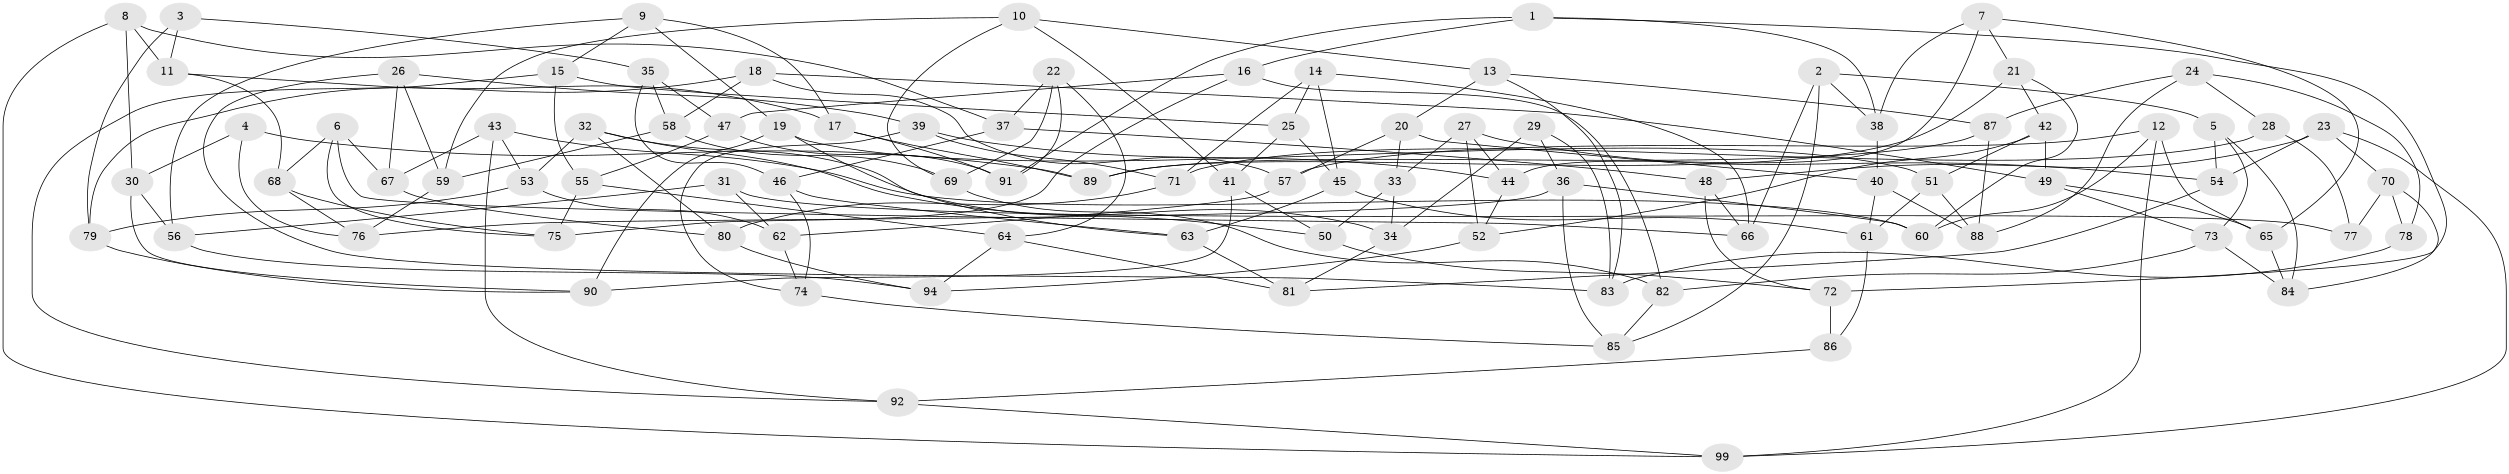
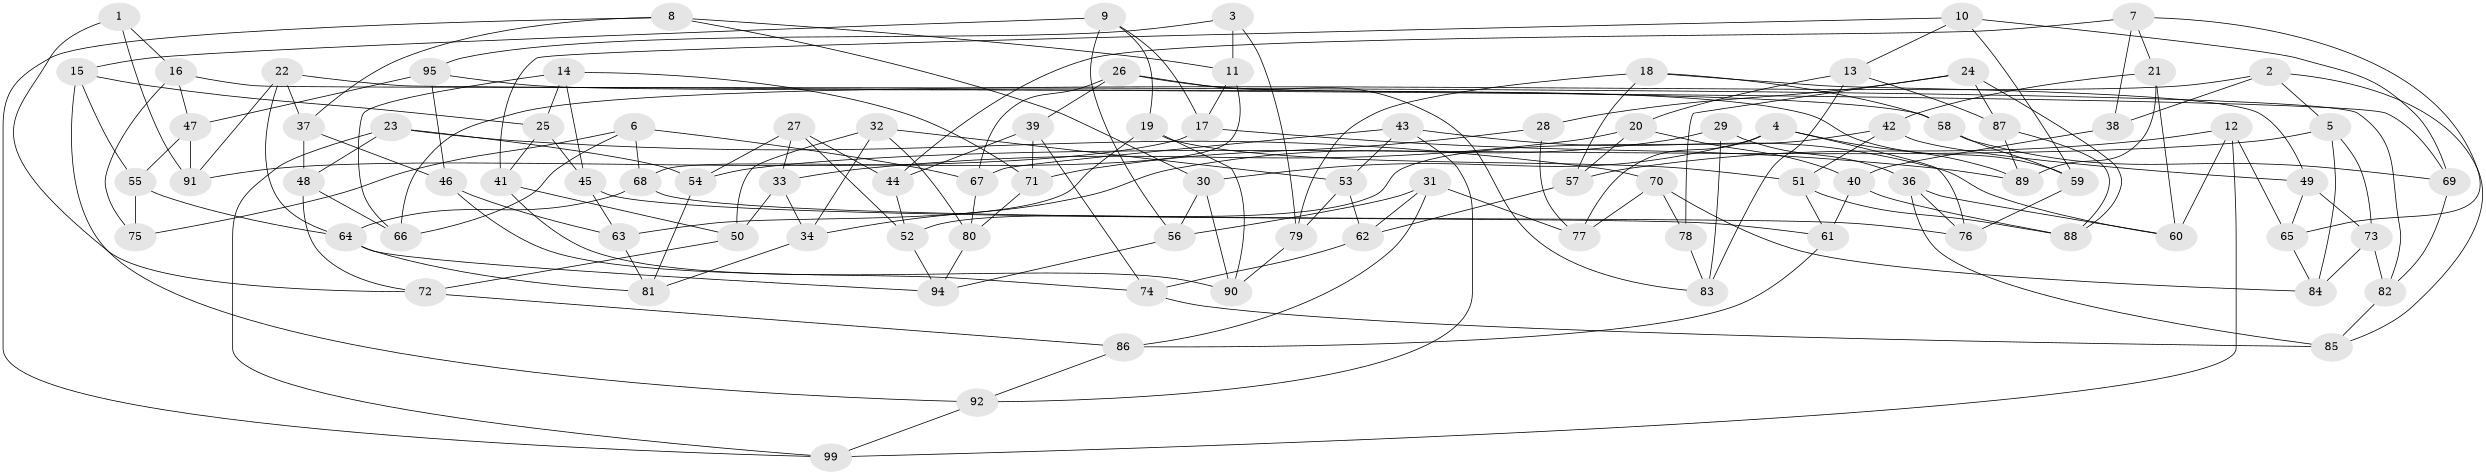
(1734, 28) -> none
(648, 72) -> (430, 72)
none -> (1618, 177)
(418, 220) -> (487, 210)
none -> (1305, 302)
